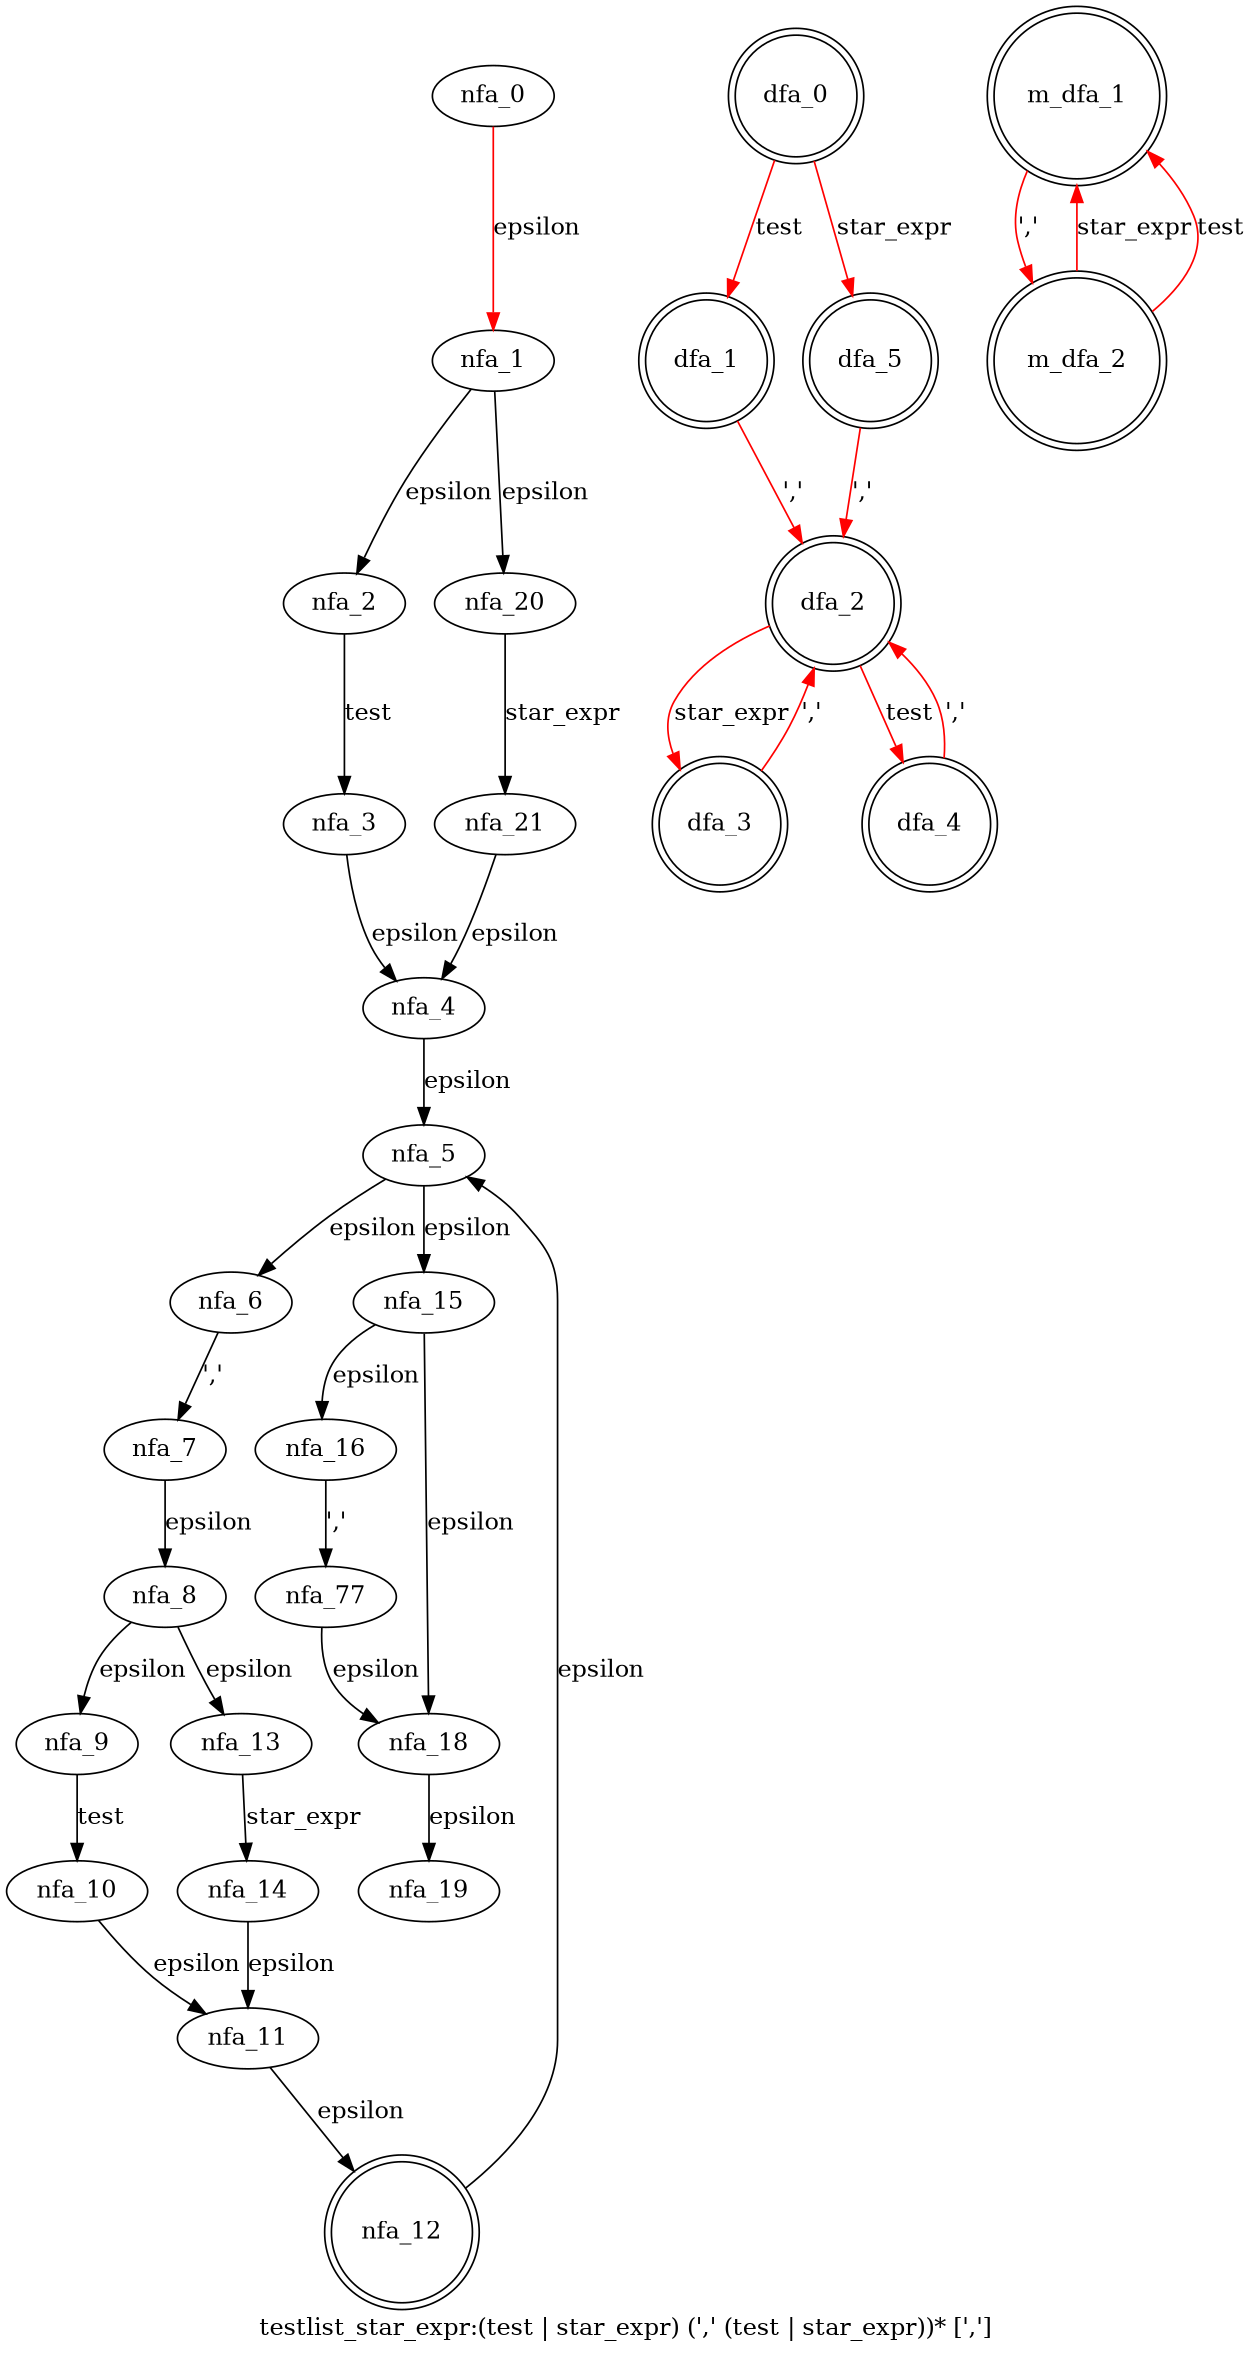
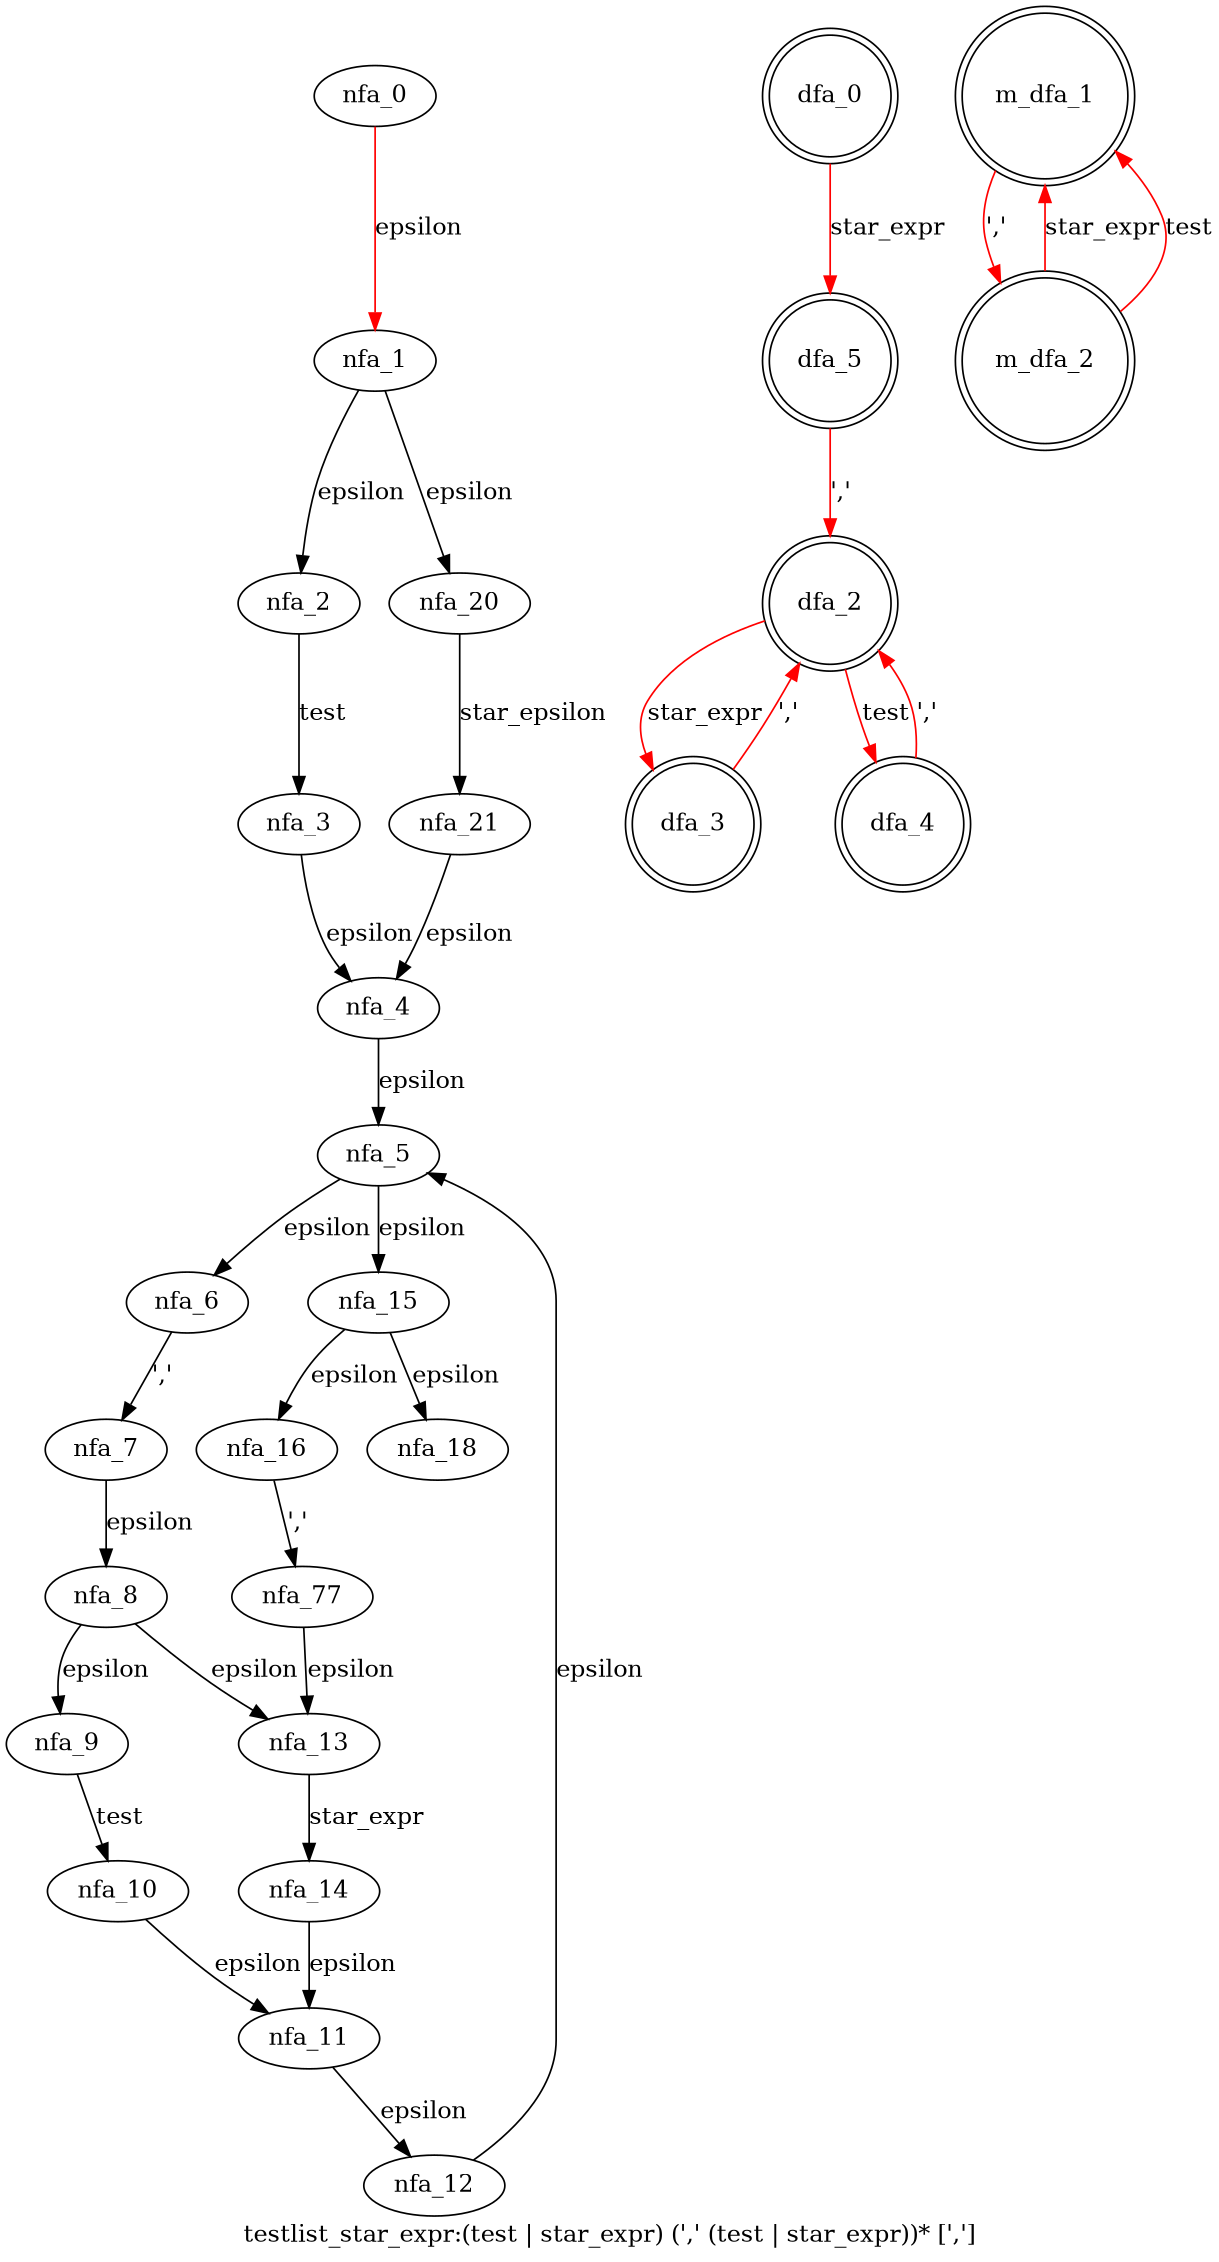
(706, 361) -> none
(563, 714) -> (533, 714)
(330, 1678) -> (305, 1662)
(429, 1891) -> none
(402, 2232) -> (434, 2186)
